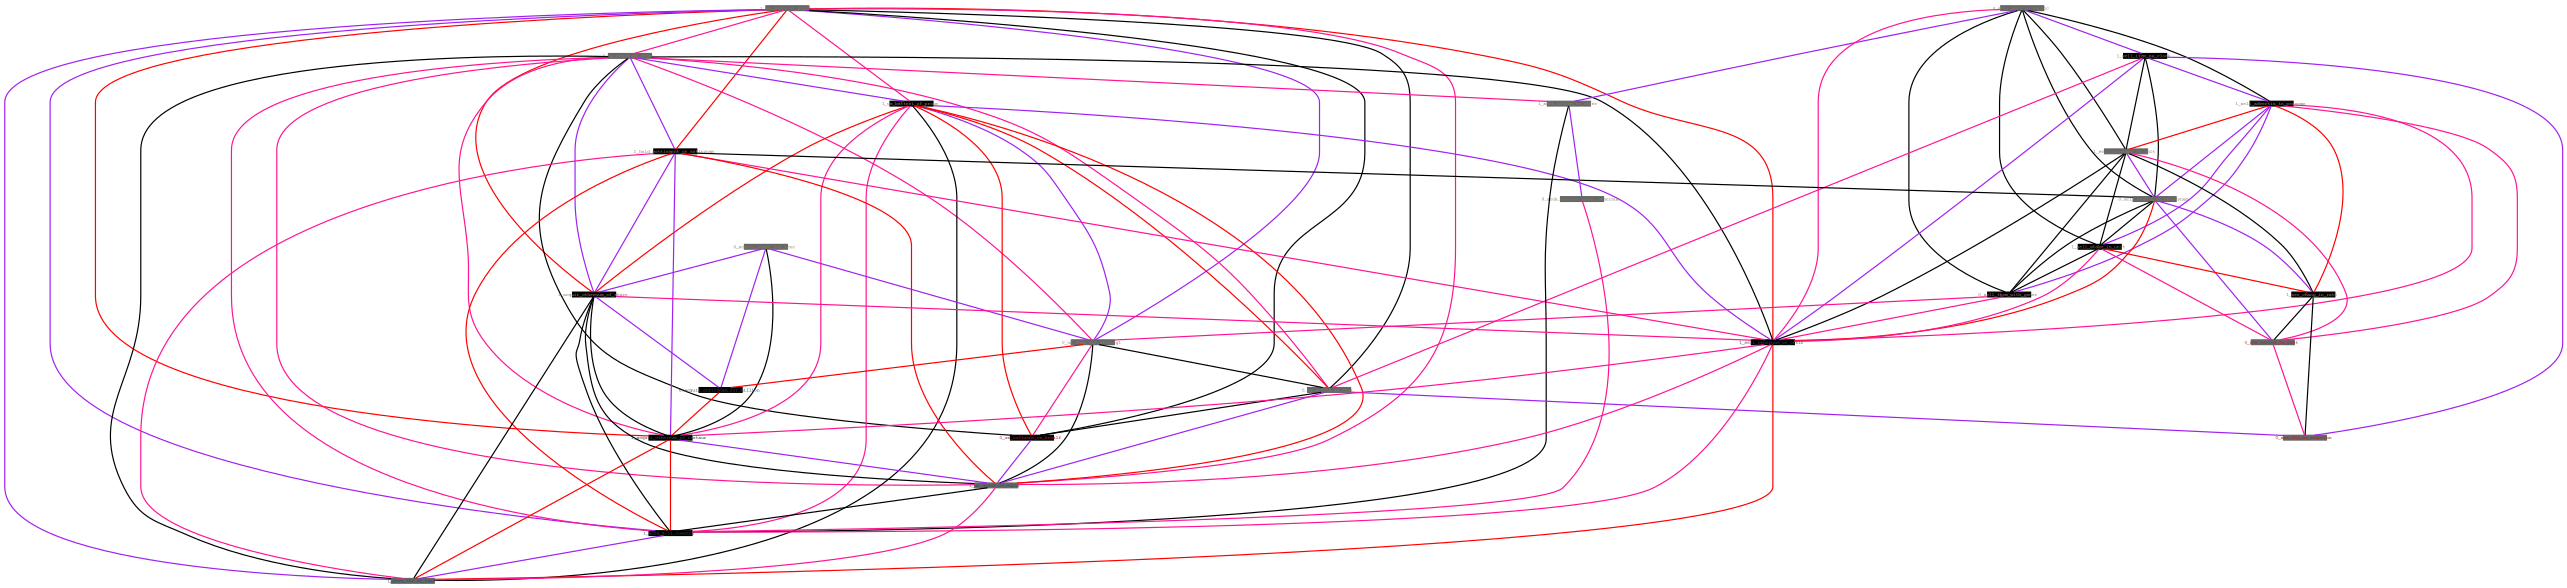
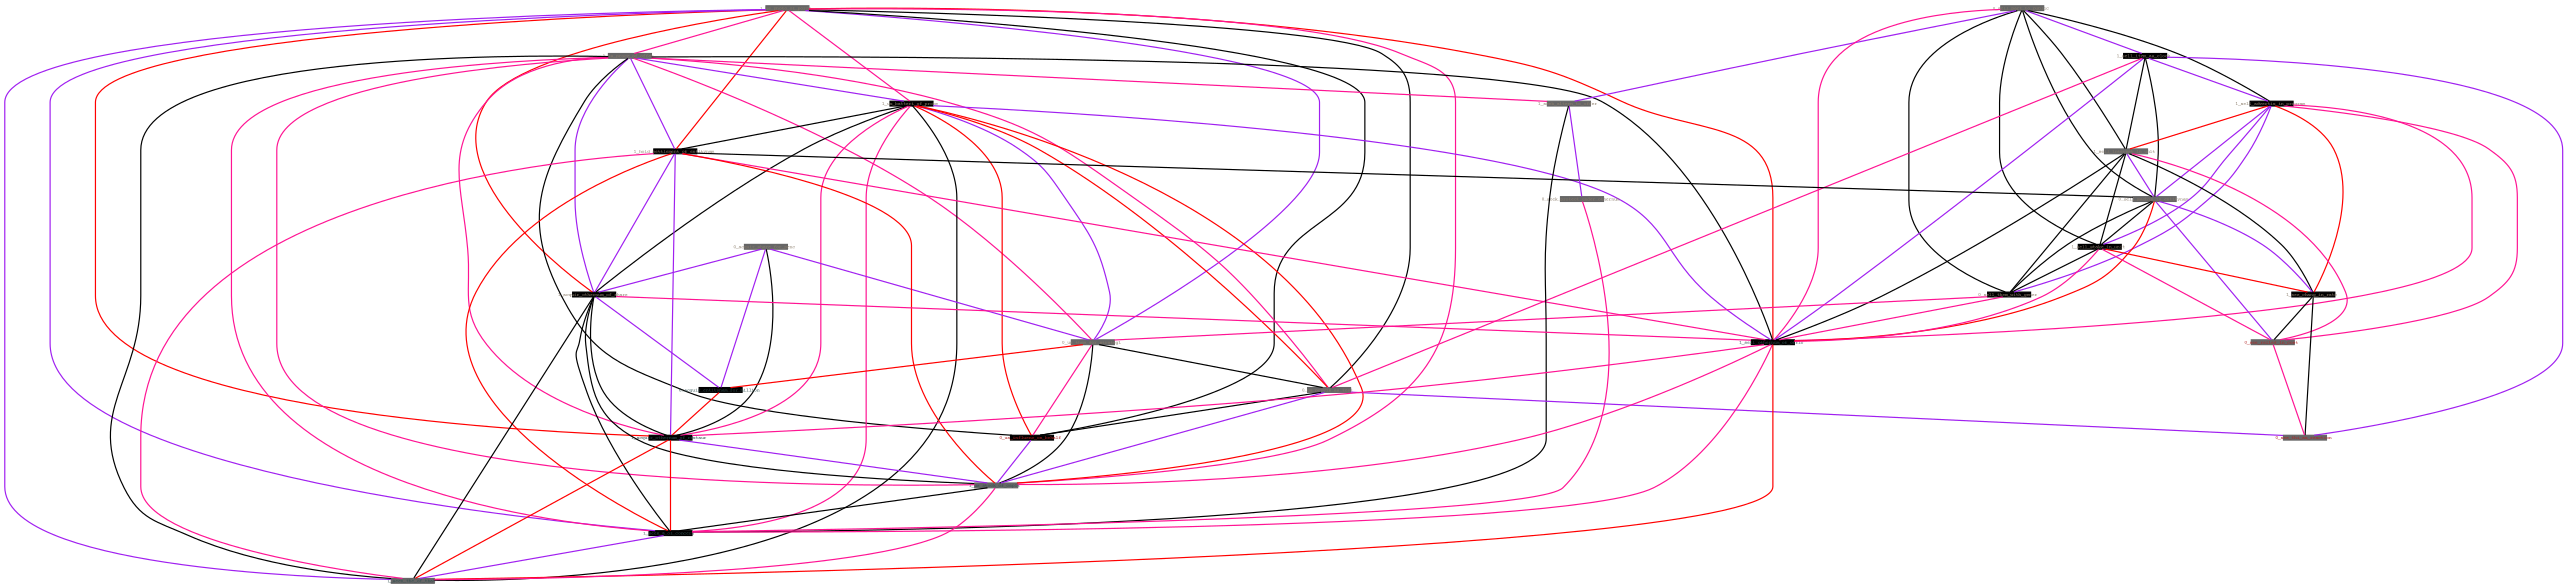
none -> (782, 130)
(744, 185) -> (744, 185)
